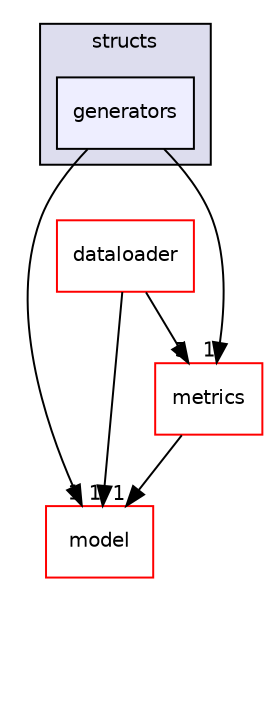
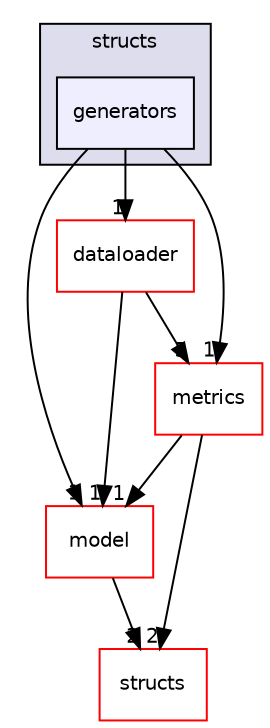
none -> (125, 177)
none -> (153, 685)
